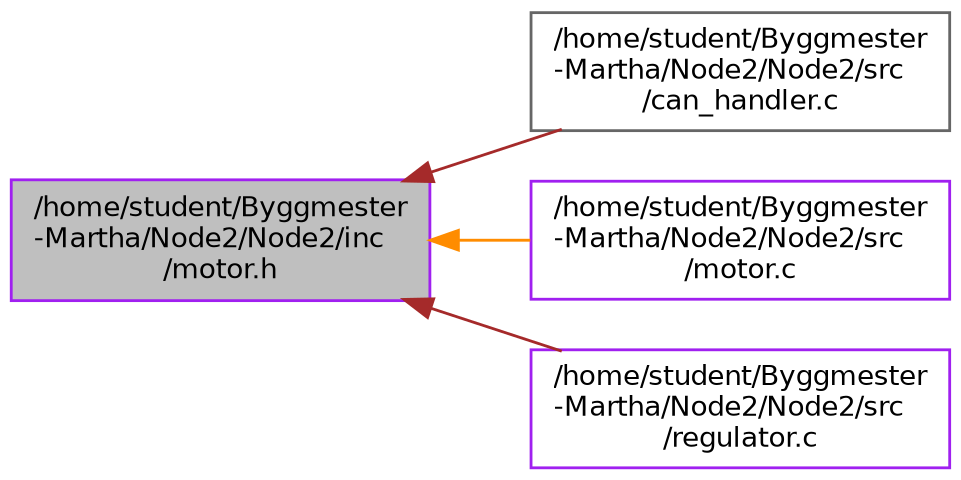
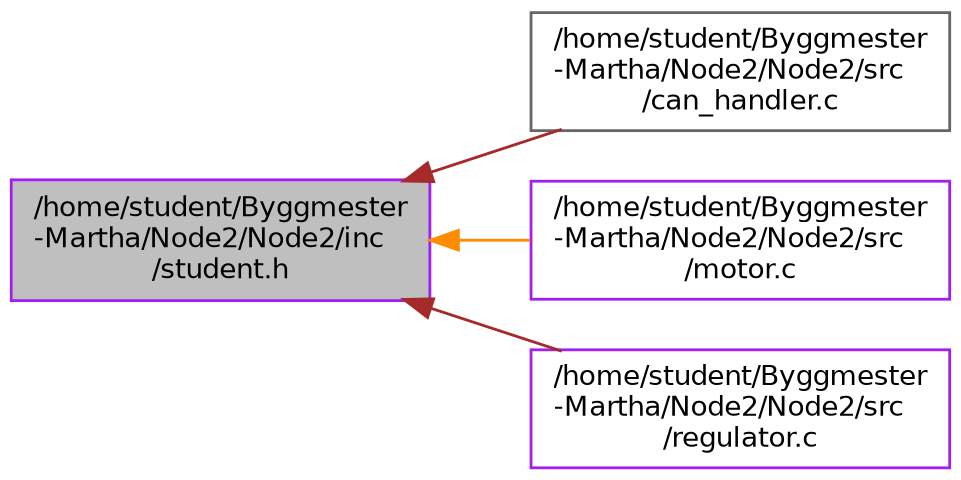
(221, 240) -> (221, 240)
